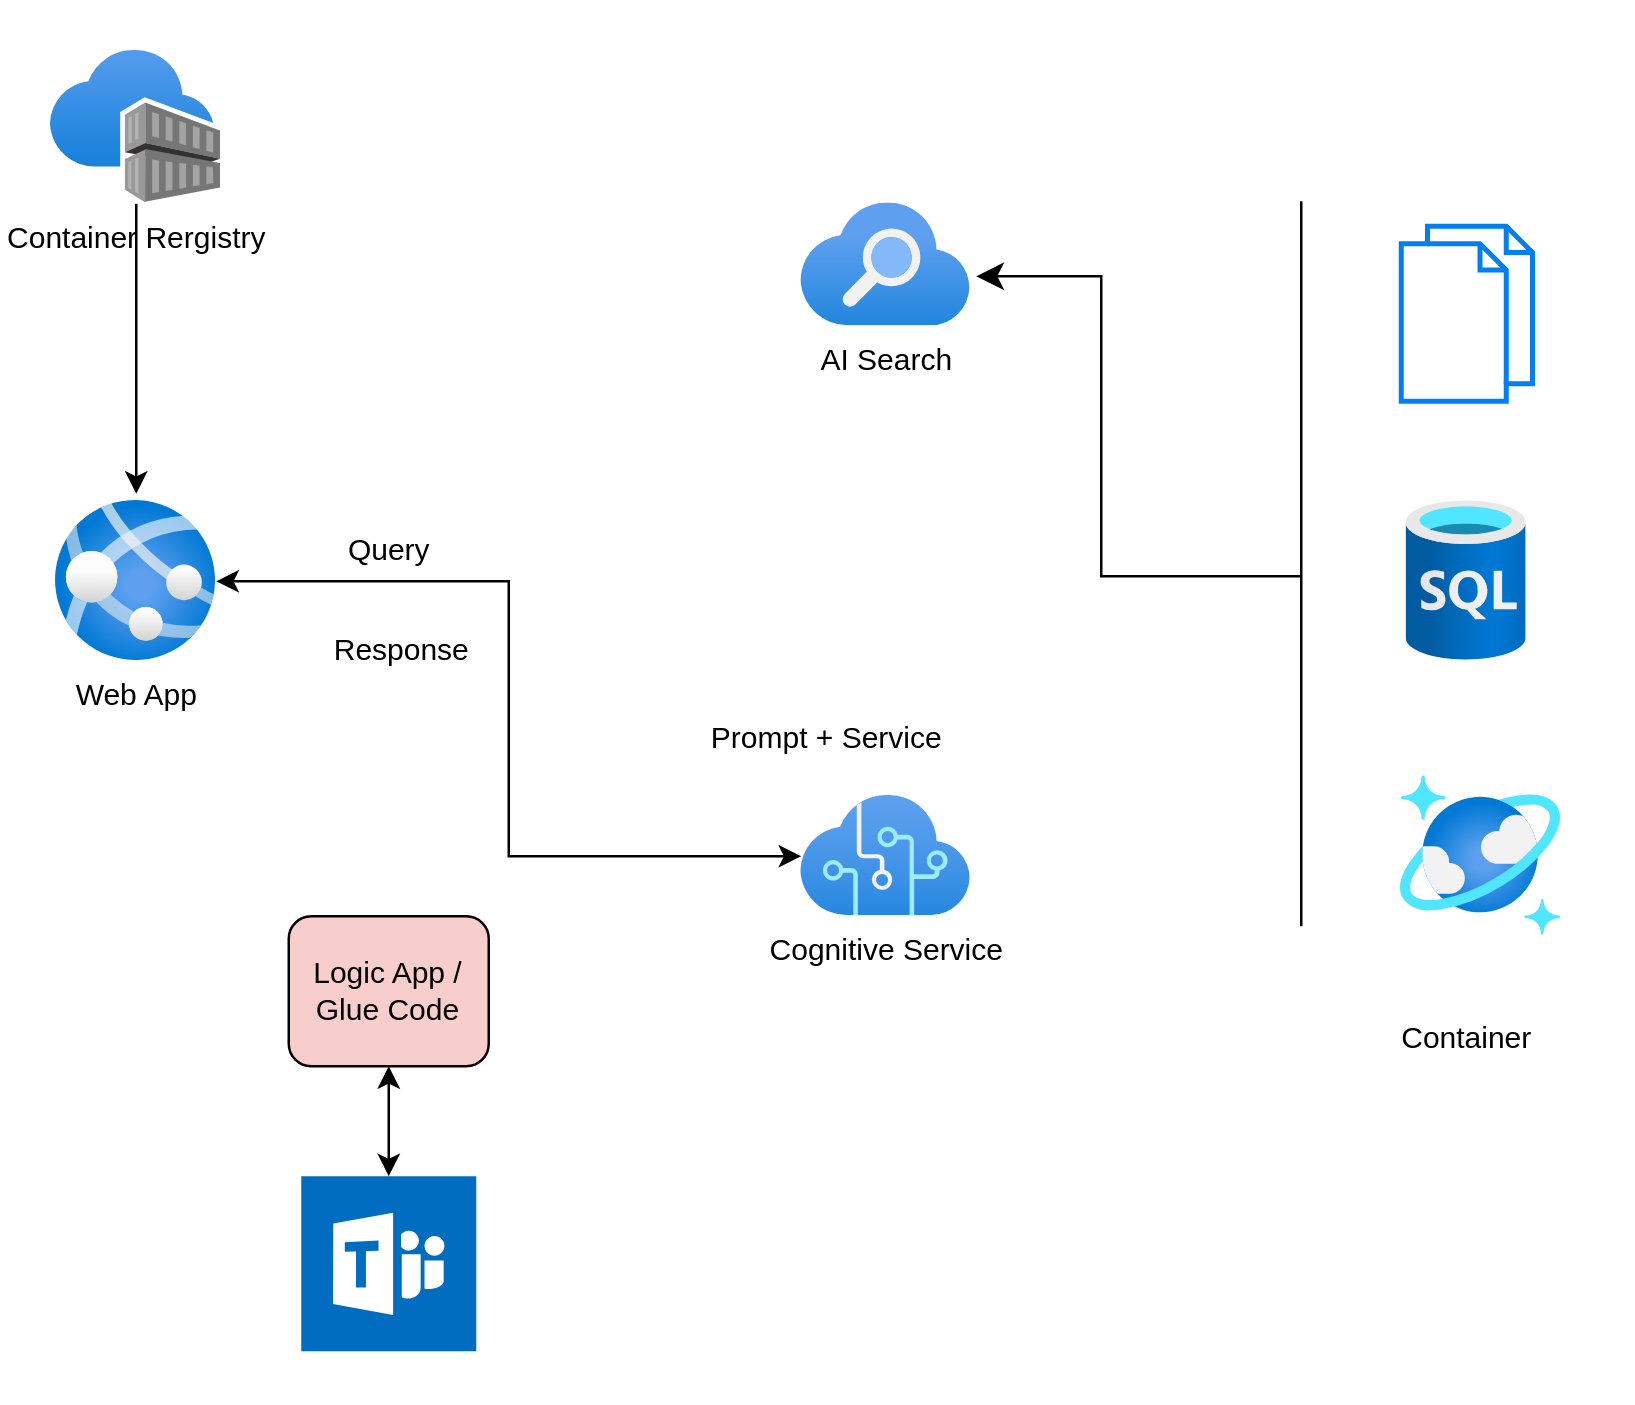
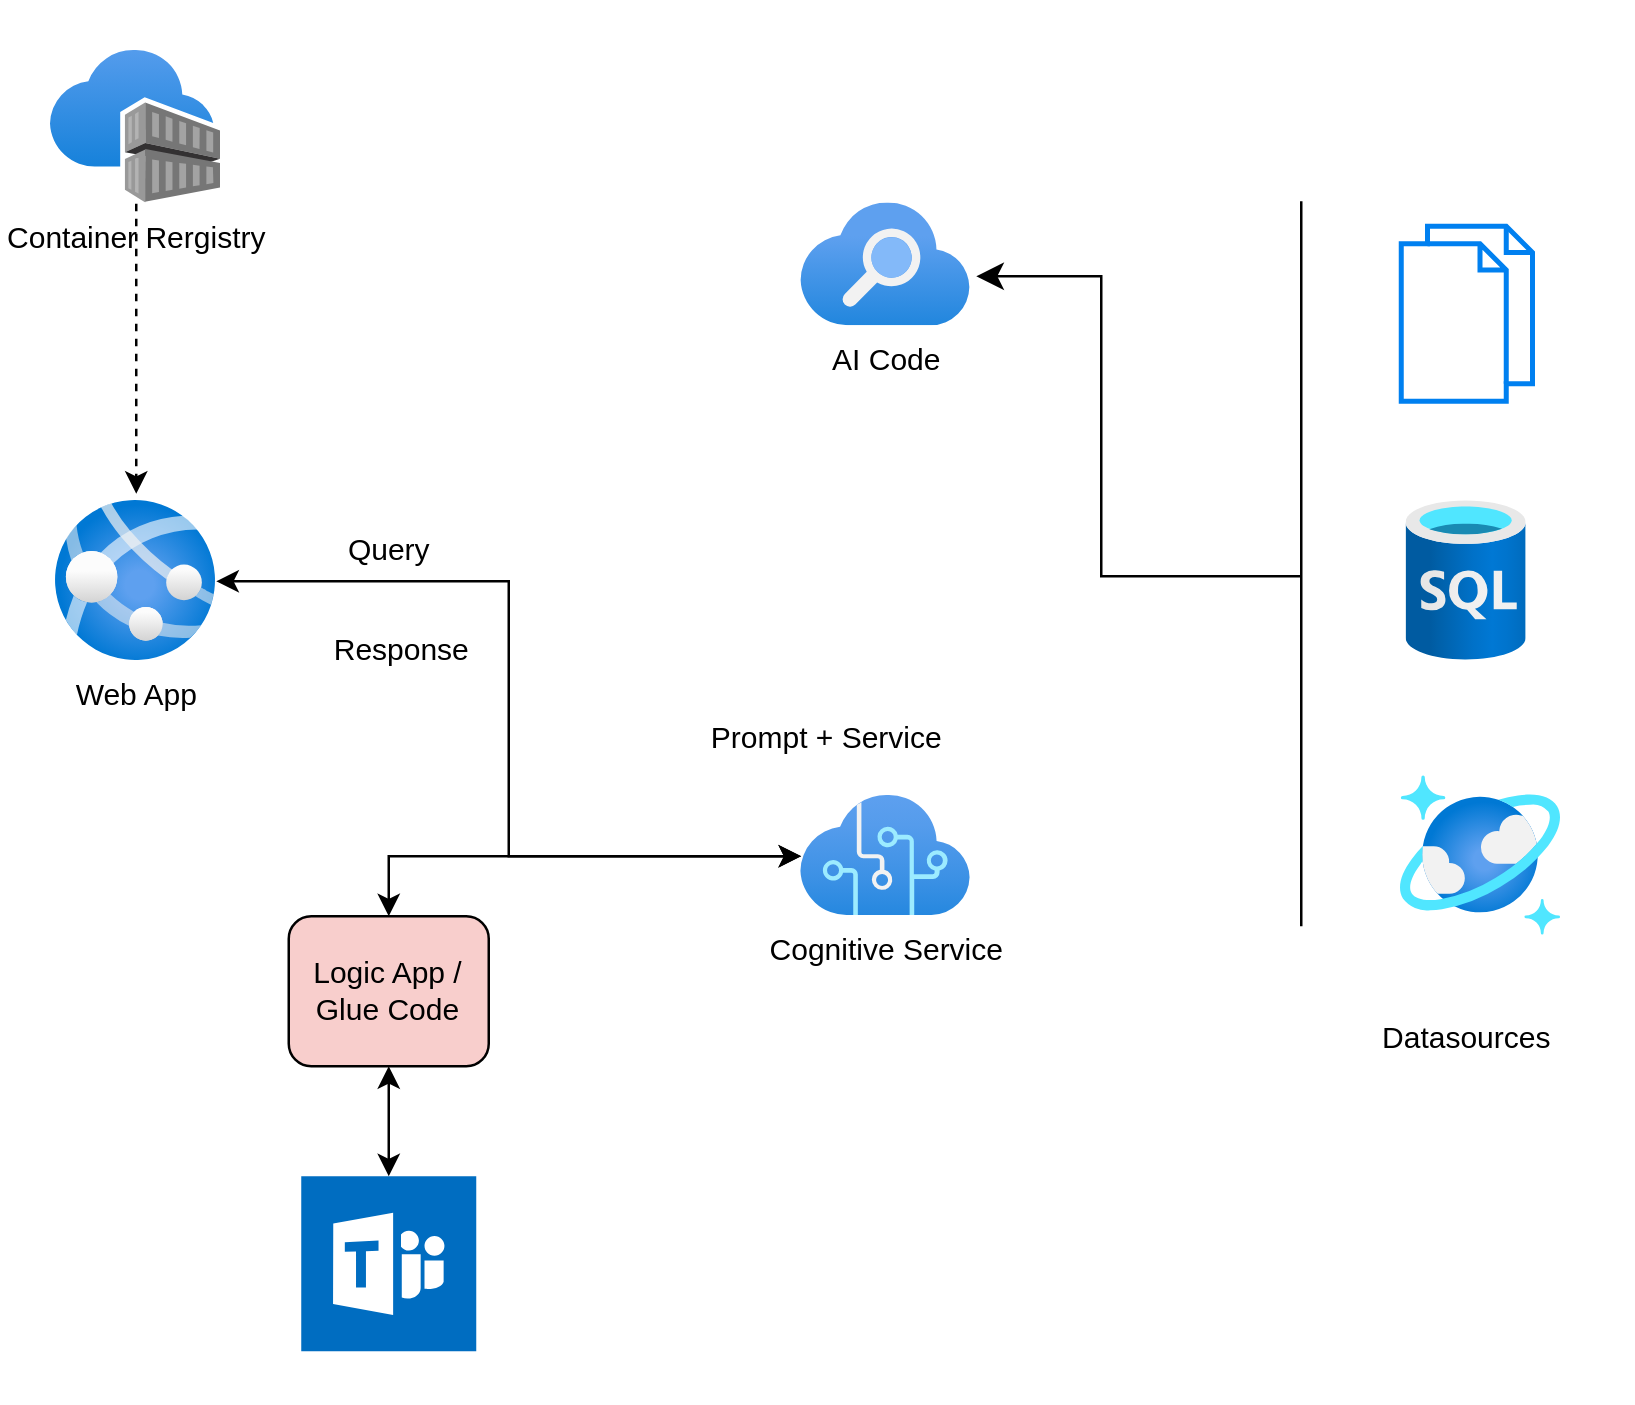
(136, 340) -> (136, 340)
(888, 362) -> (888, 362)
none -> (424, 856)
(1468, 1039) -> (1468, 1039)
